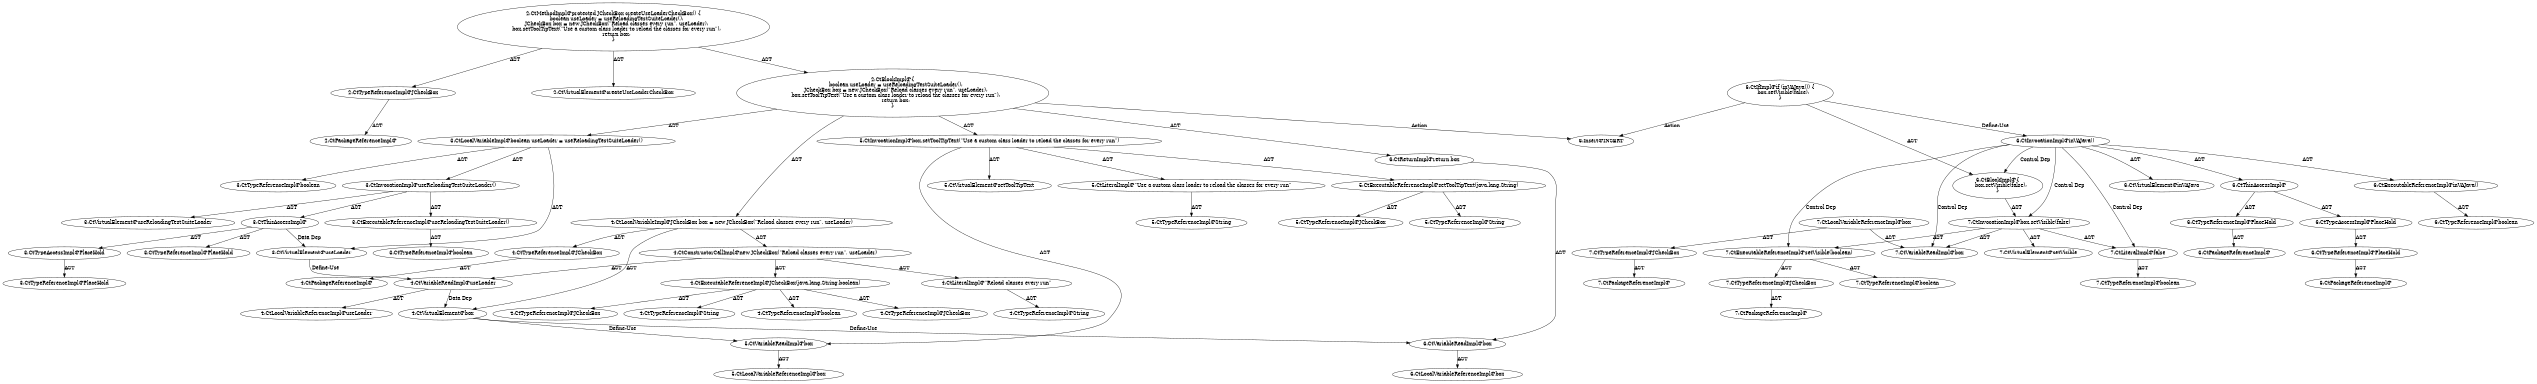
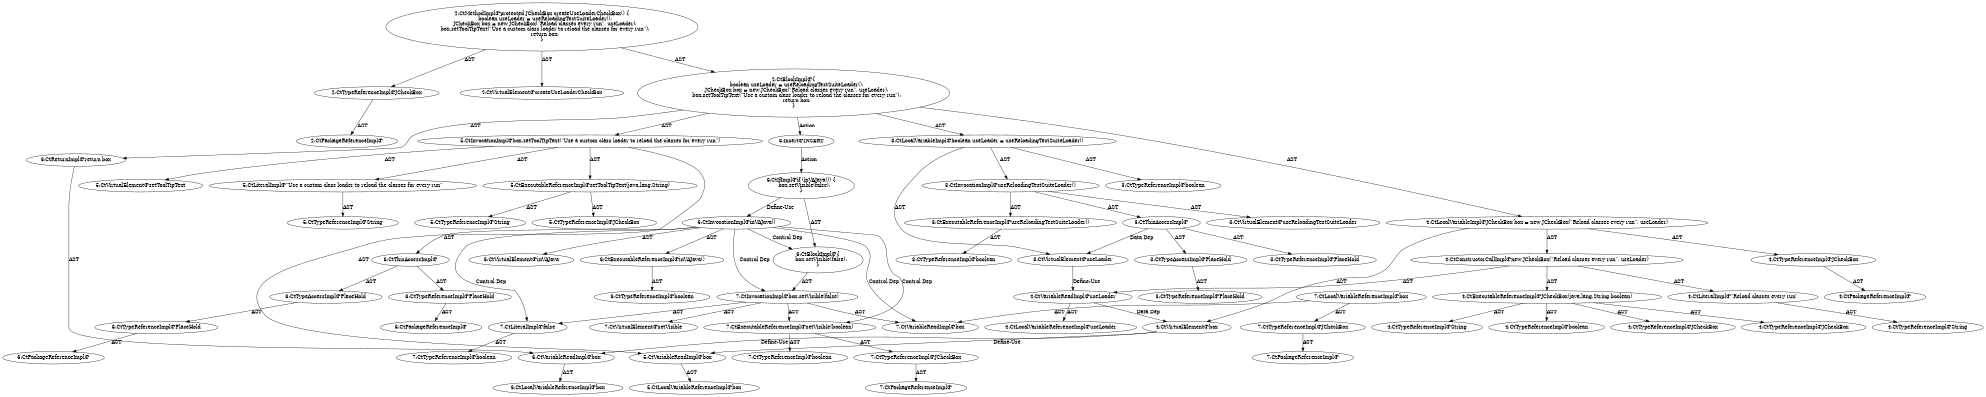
(1684, 119) -> (801, 158)
